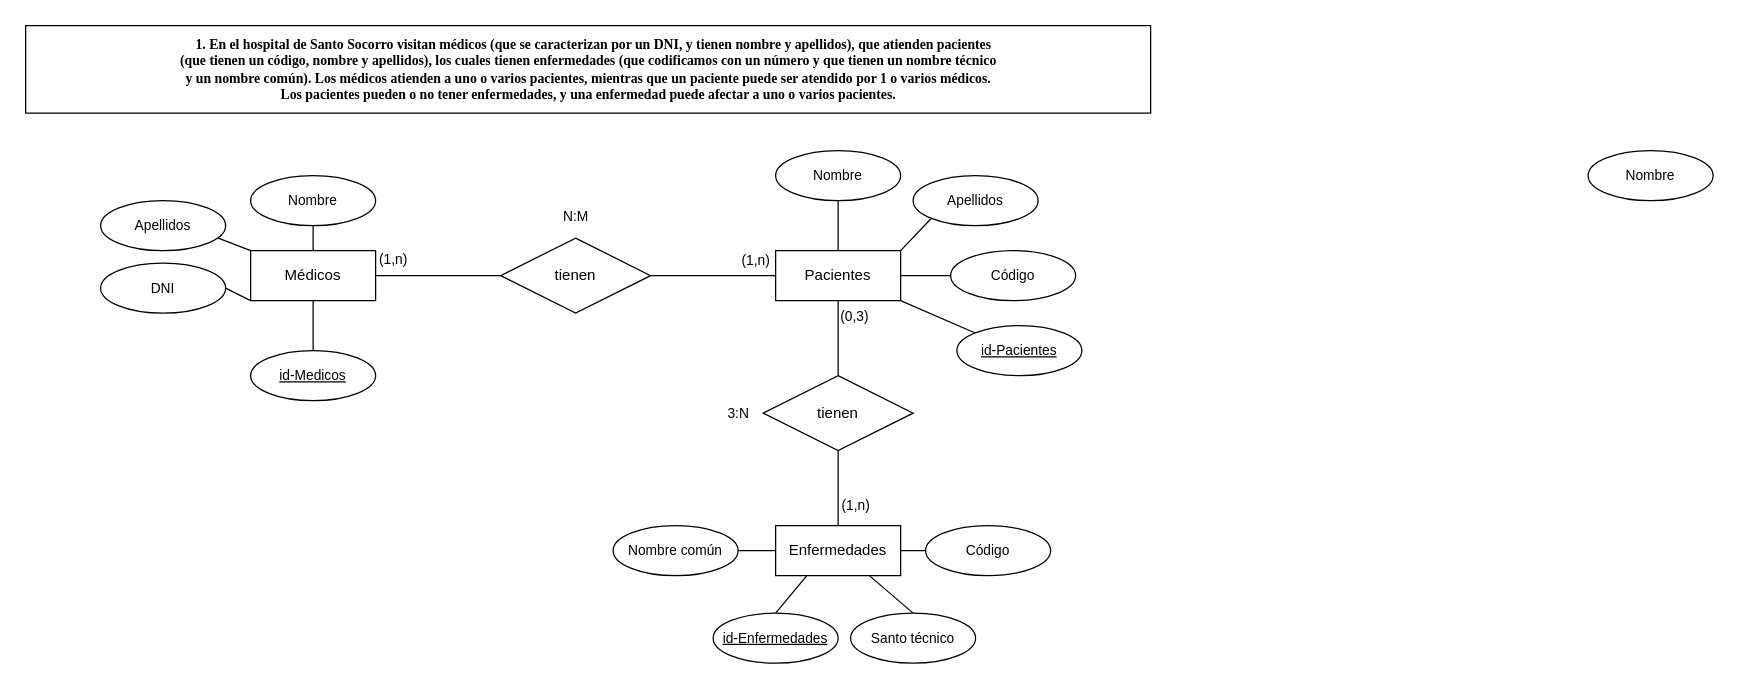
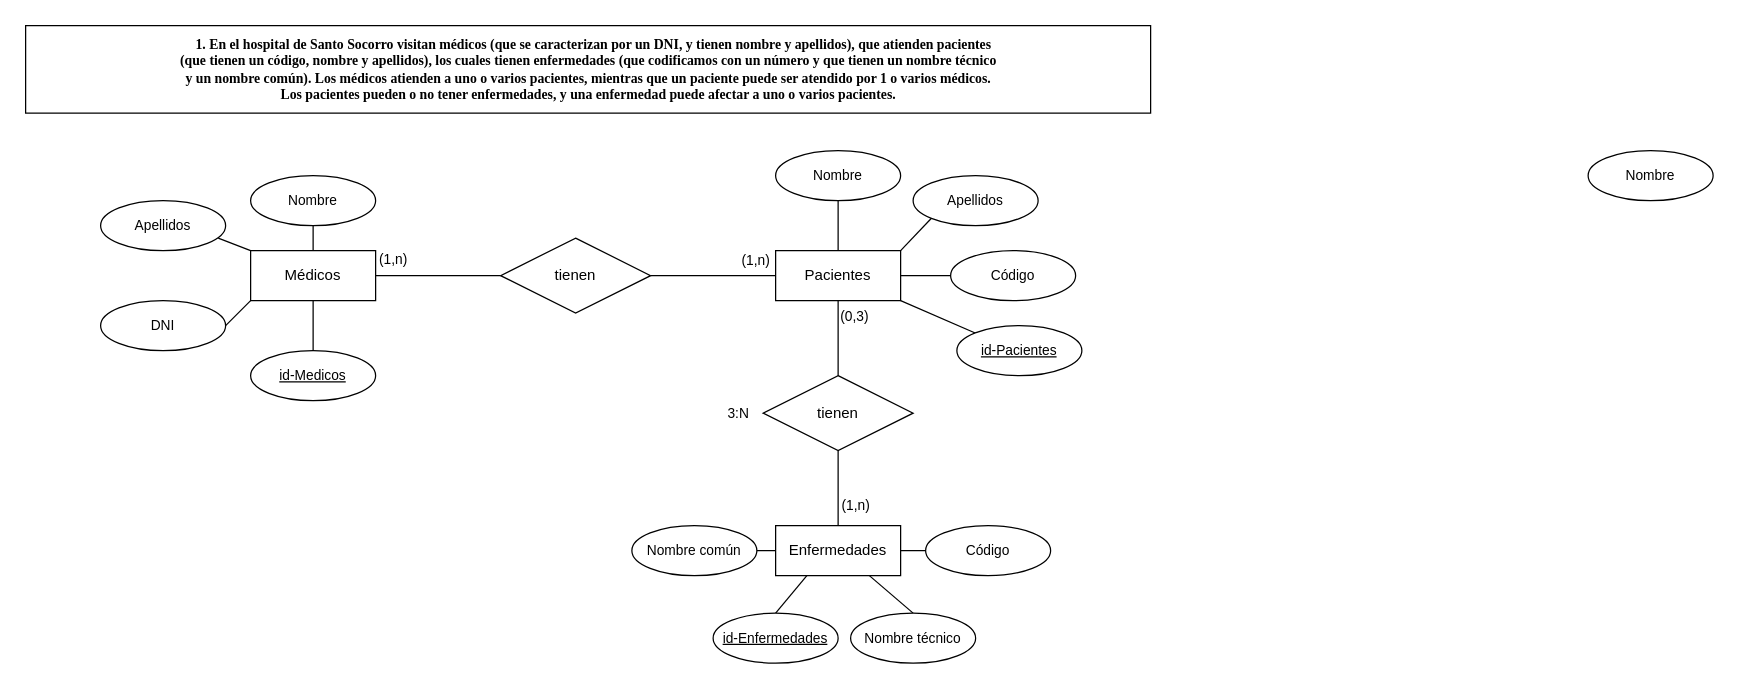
(576, 217) -> none
(163, 288) -> (163, 326)
(676, 551) -> (694, 551)
(913, 638) -> (913, 638)
